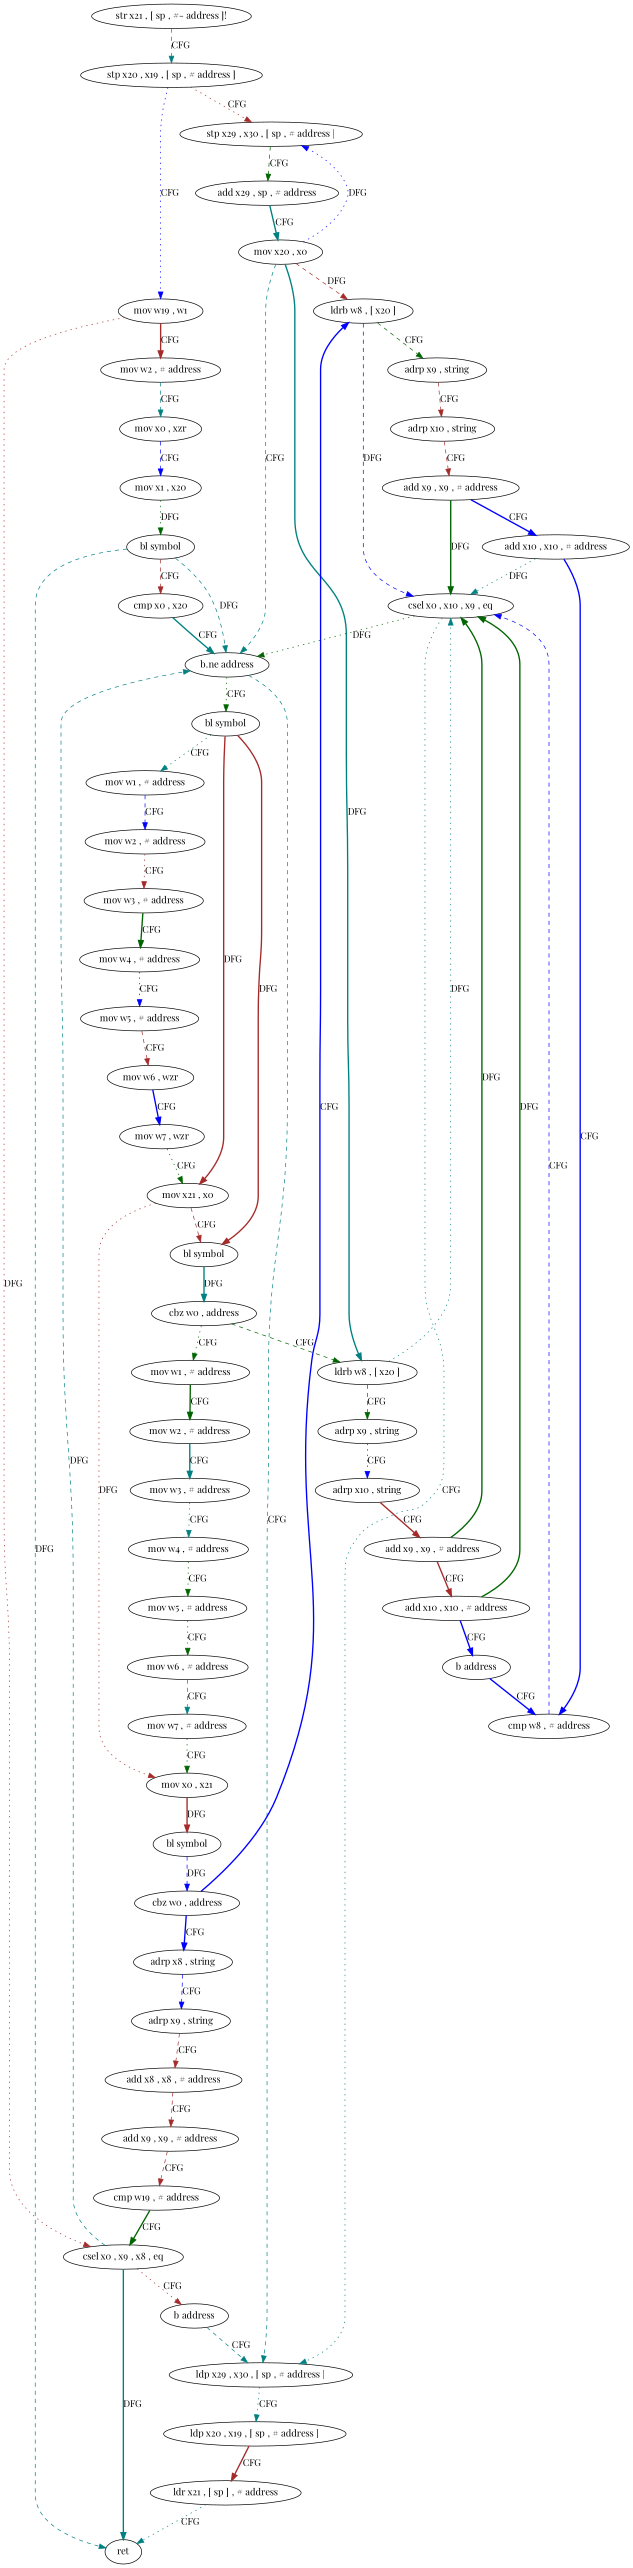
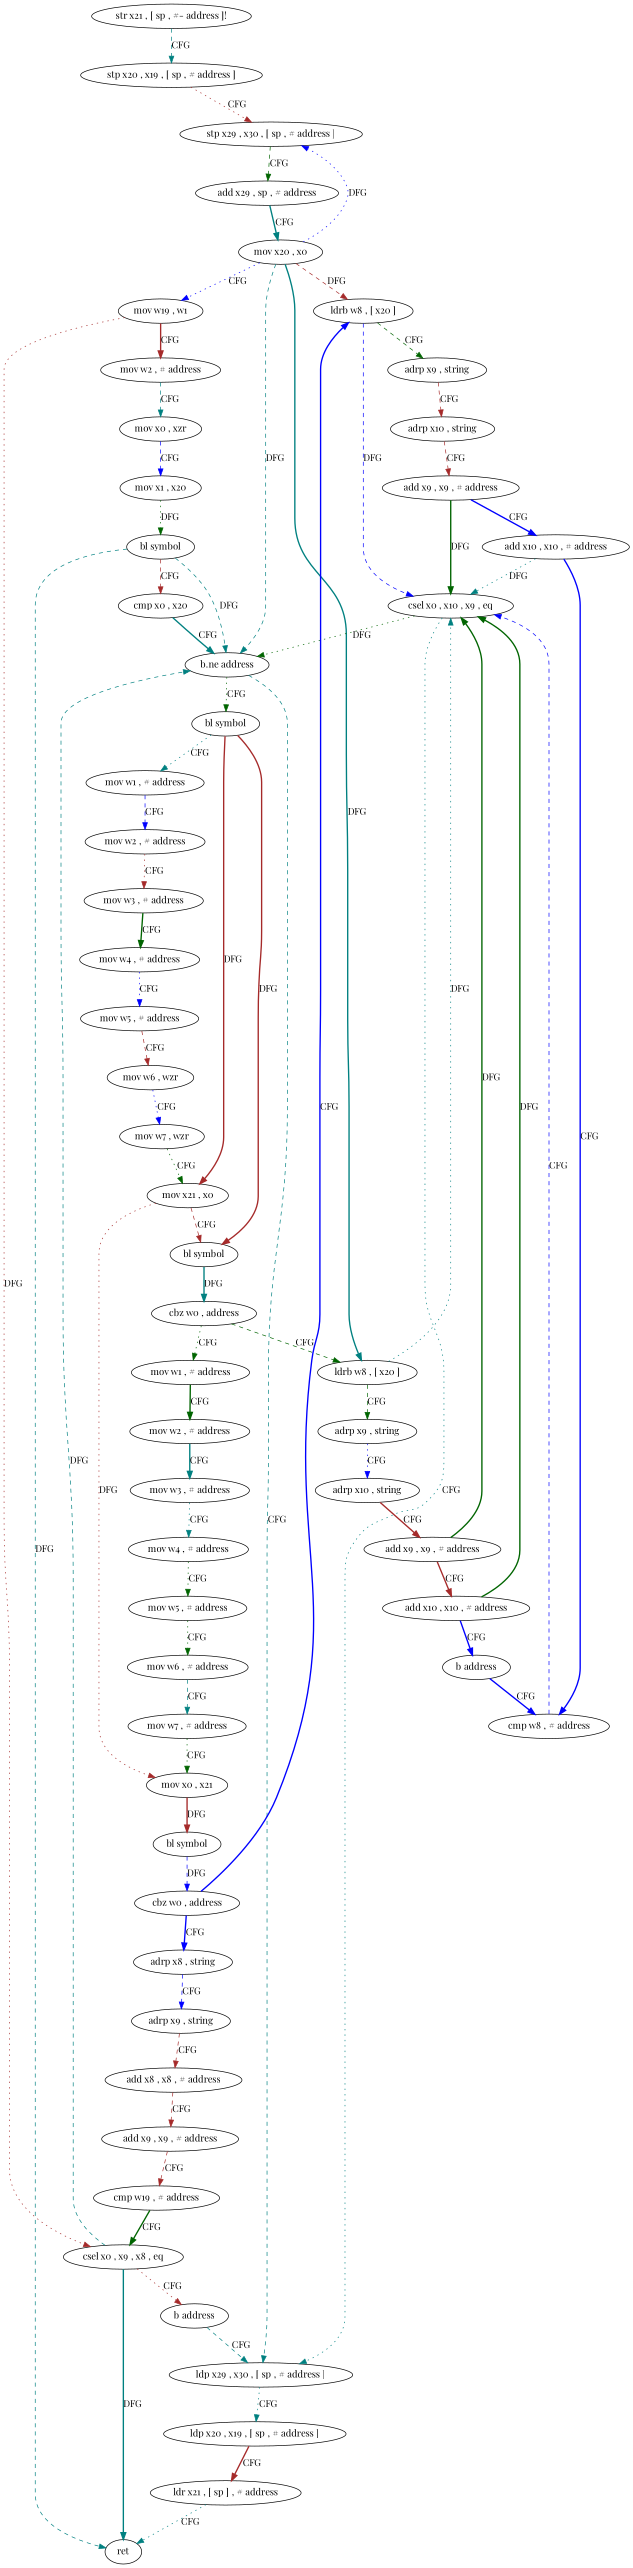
(161, 189) -> (224, 280)
(275, 459) -> (275, 459)
(156, 1104) -> (156, 1104)
